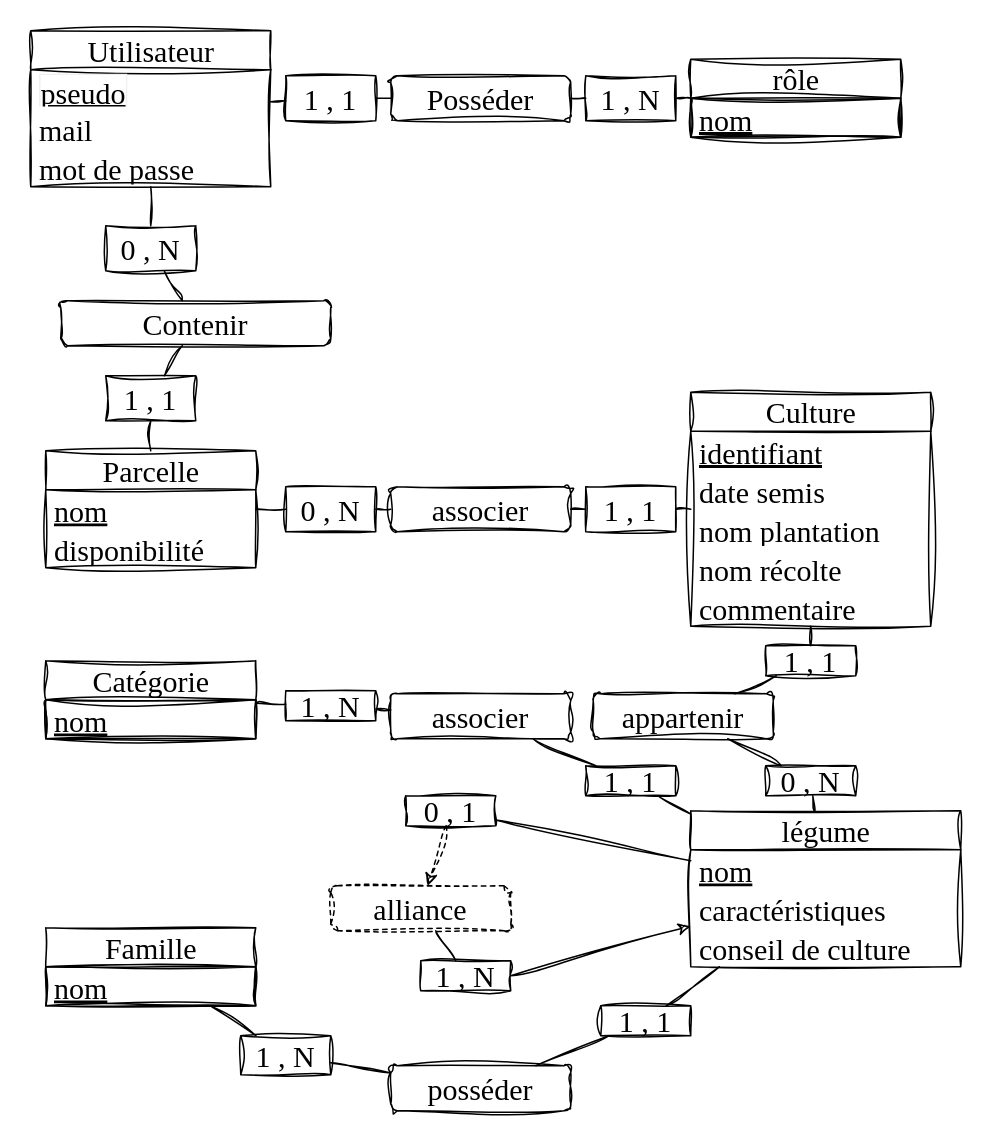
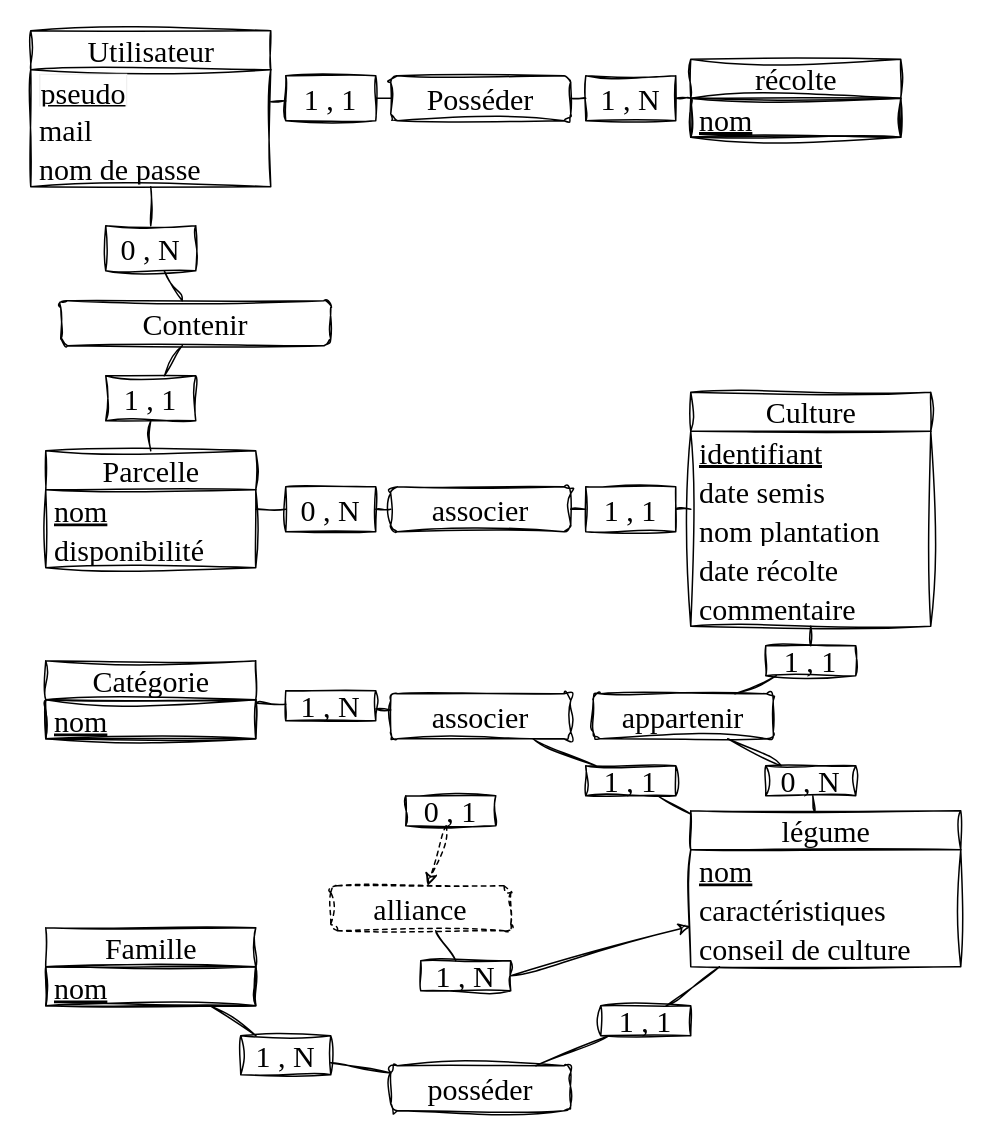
(797, 79) -> (797, 79)
(133, 167) -> (133, 167)
(784, 568) -> (793, 568)
(595, 841) -> none
